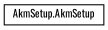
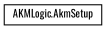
(54, 15) -> (53, 15)
